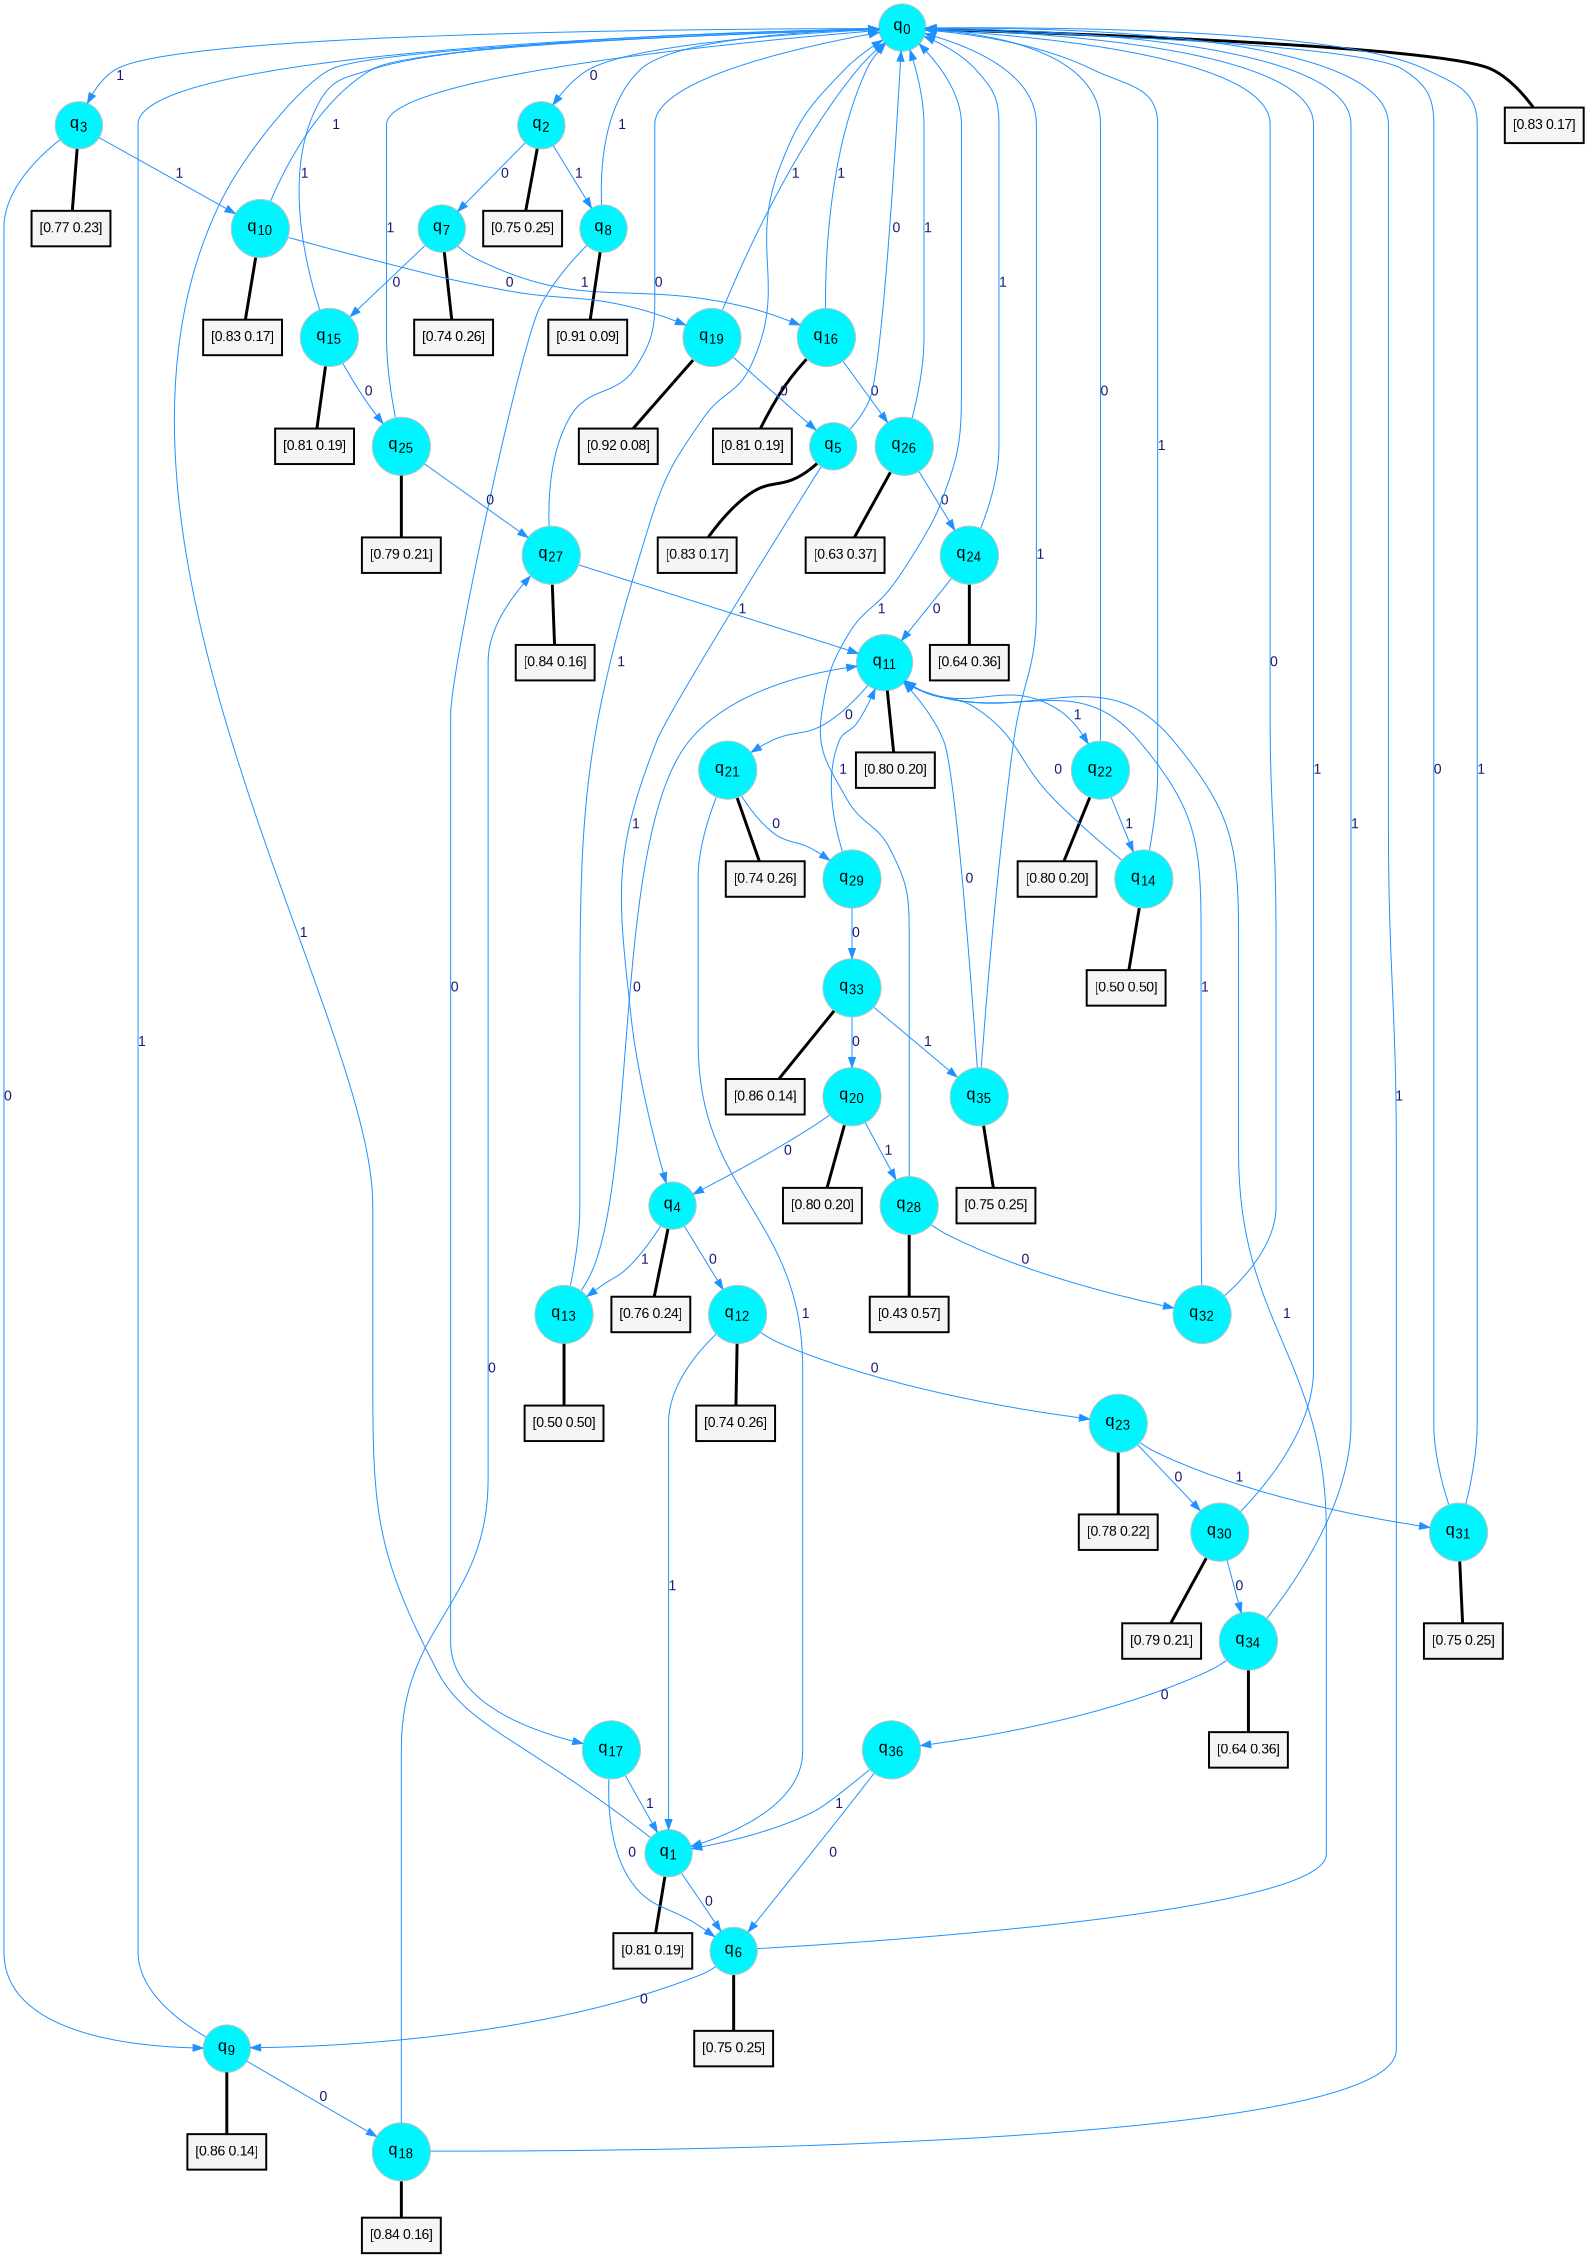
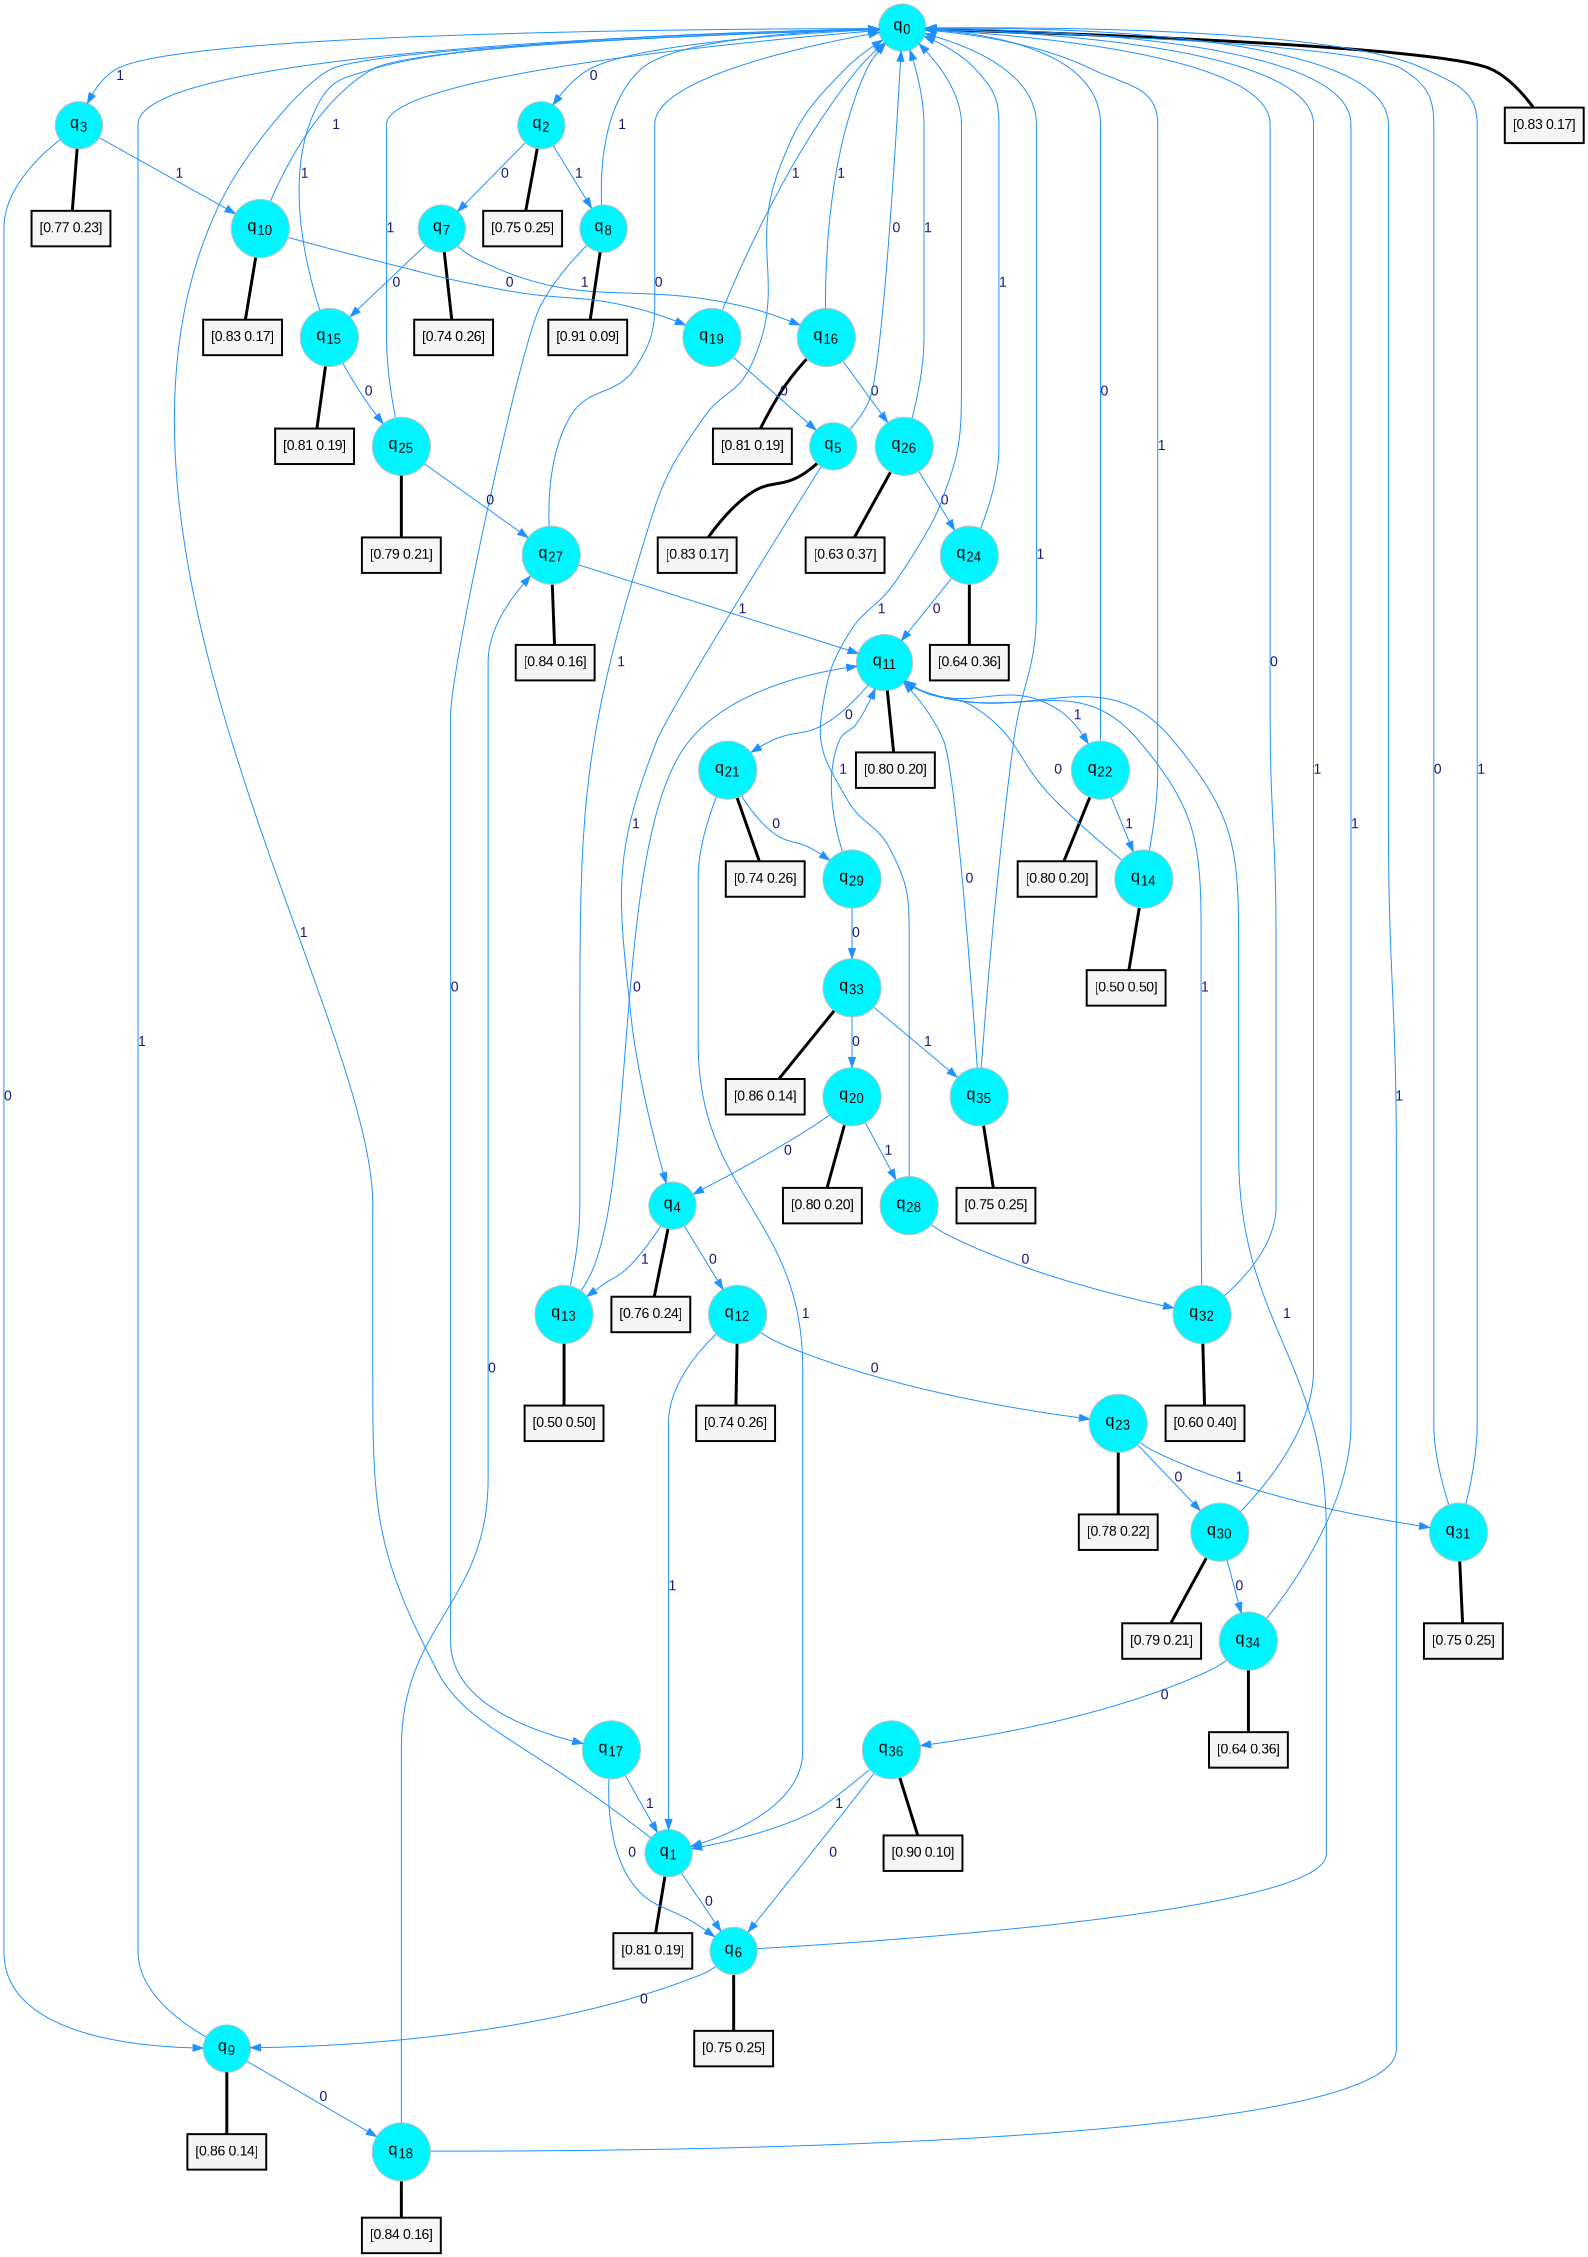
(618, 446) -> none
(909, 1314) -> none
none -> (1205, 1423)
none -> (923, 1853)
